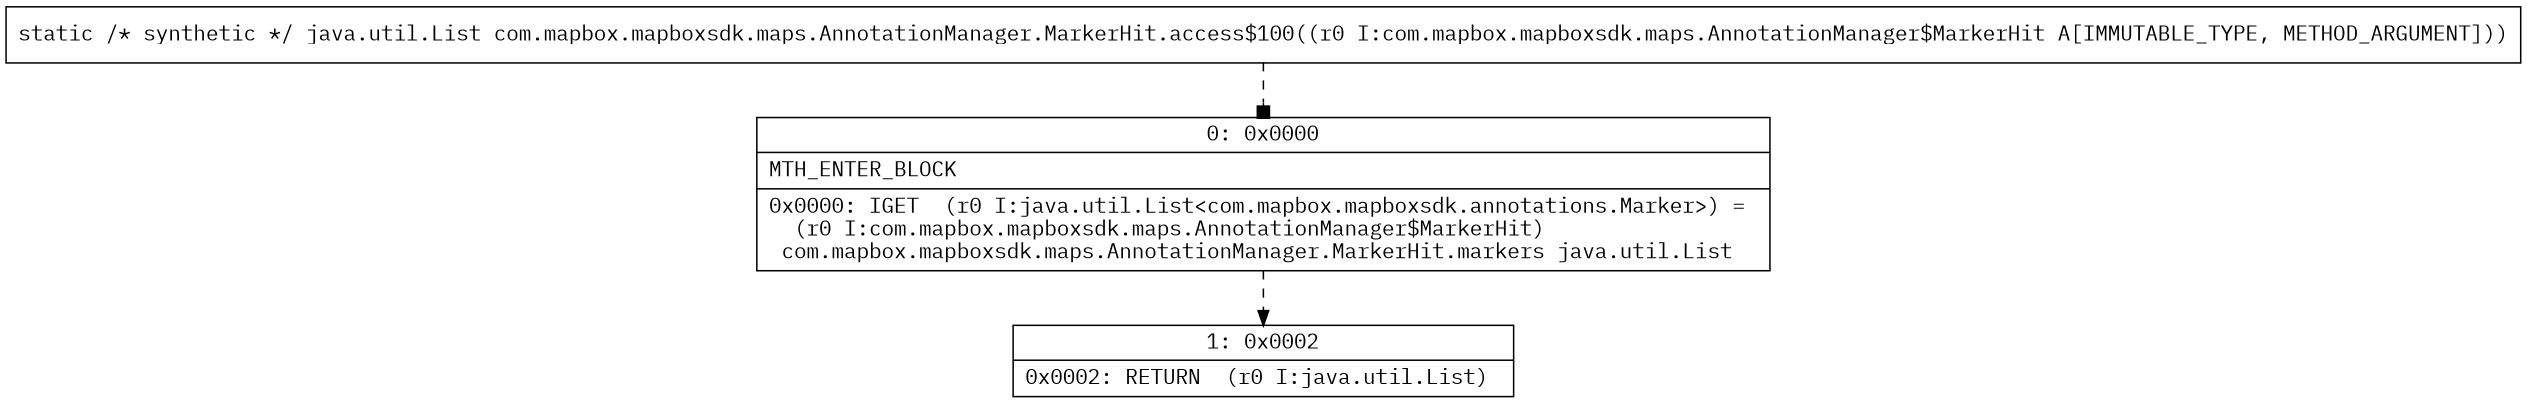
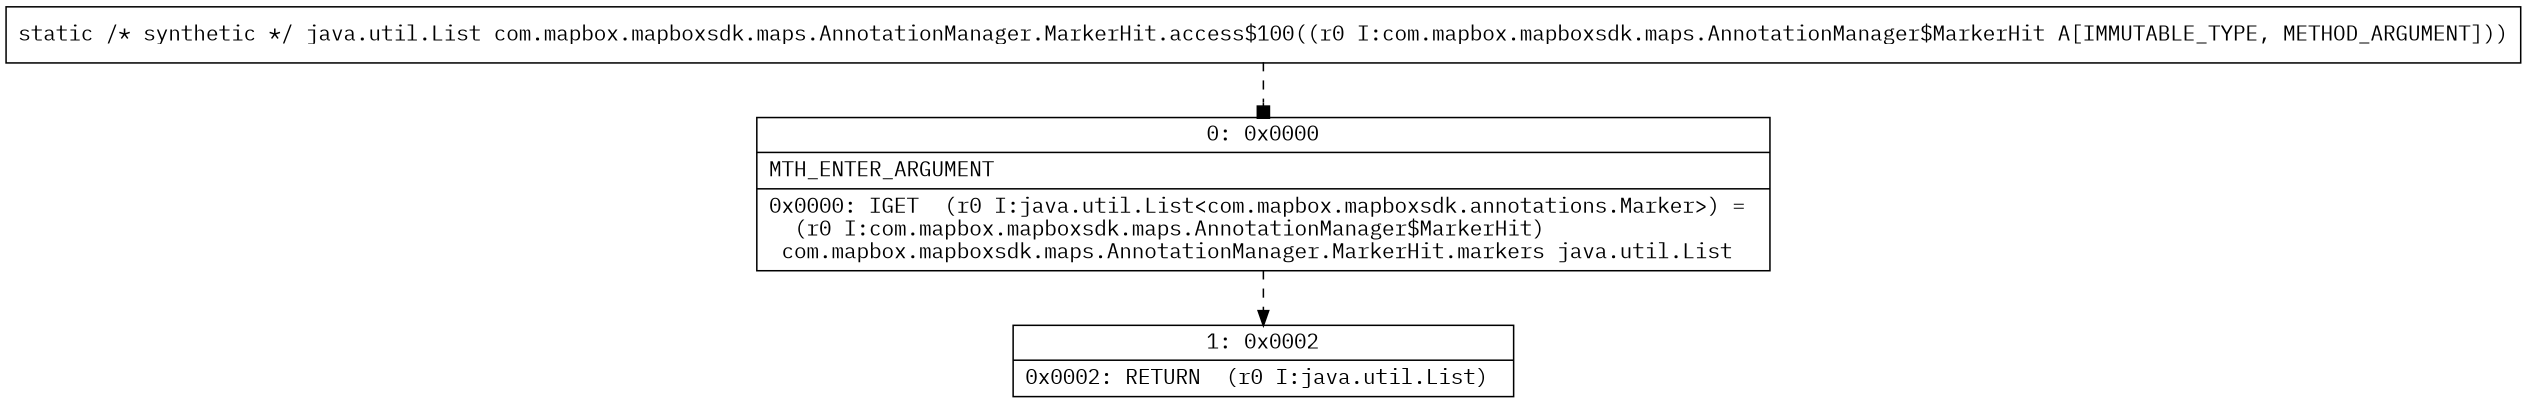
(863, 170) -> (882, 170)
